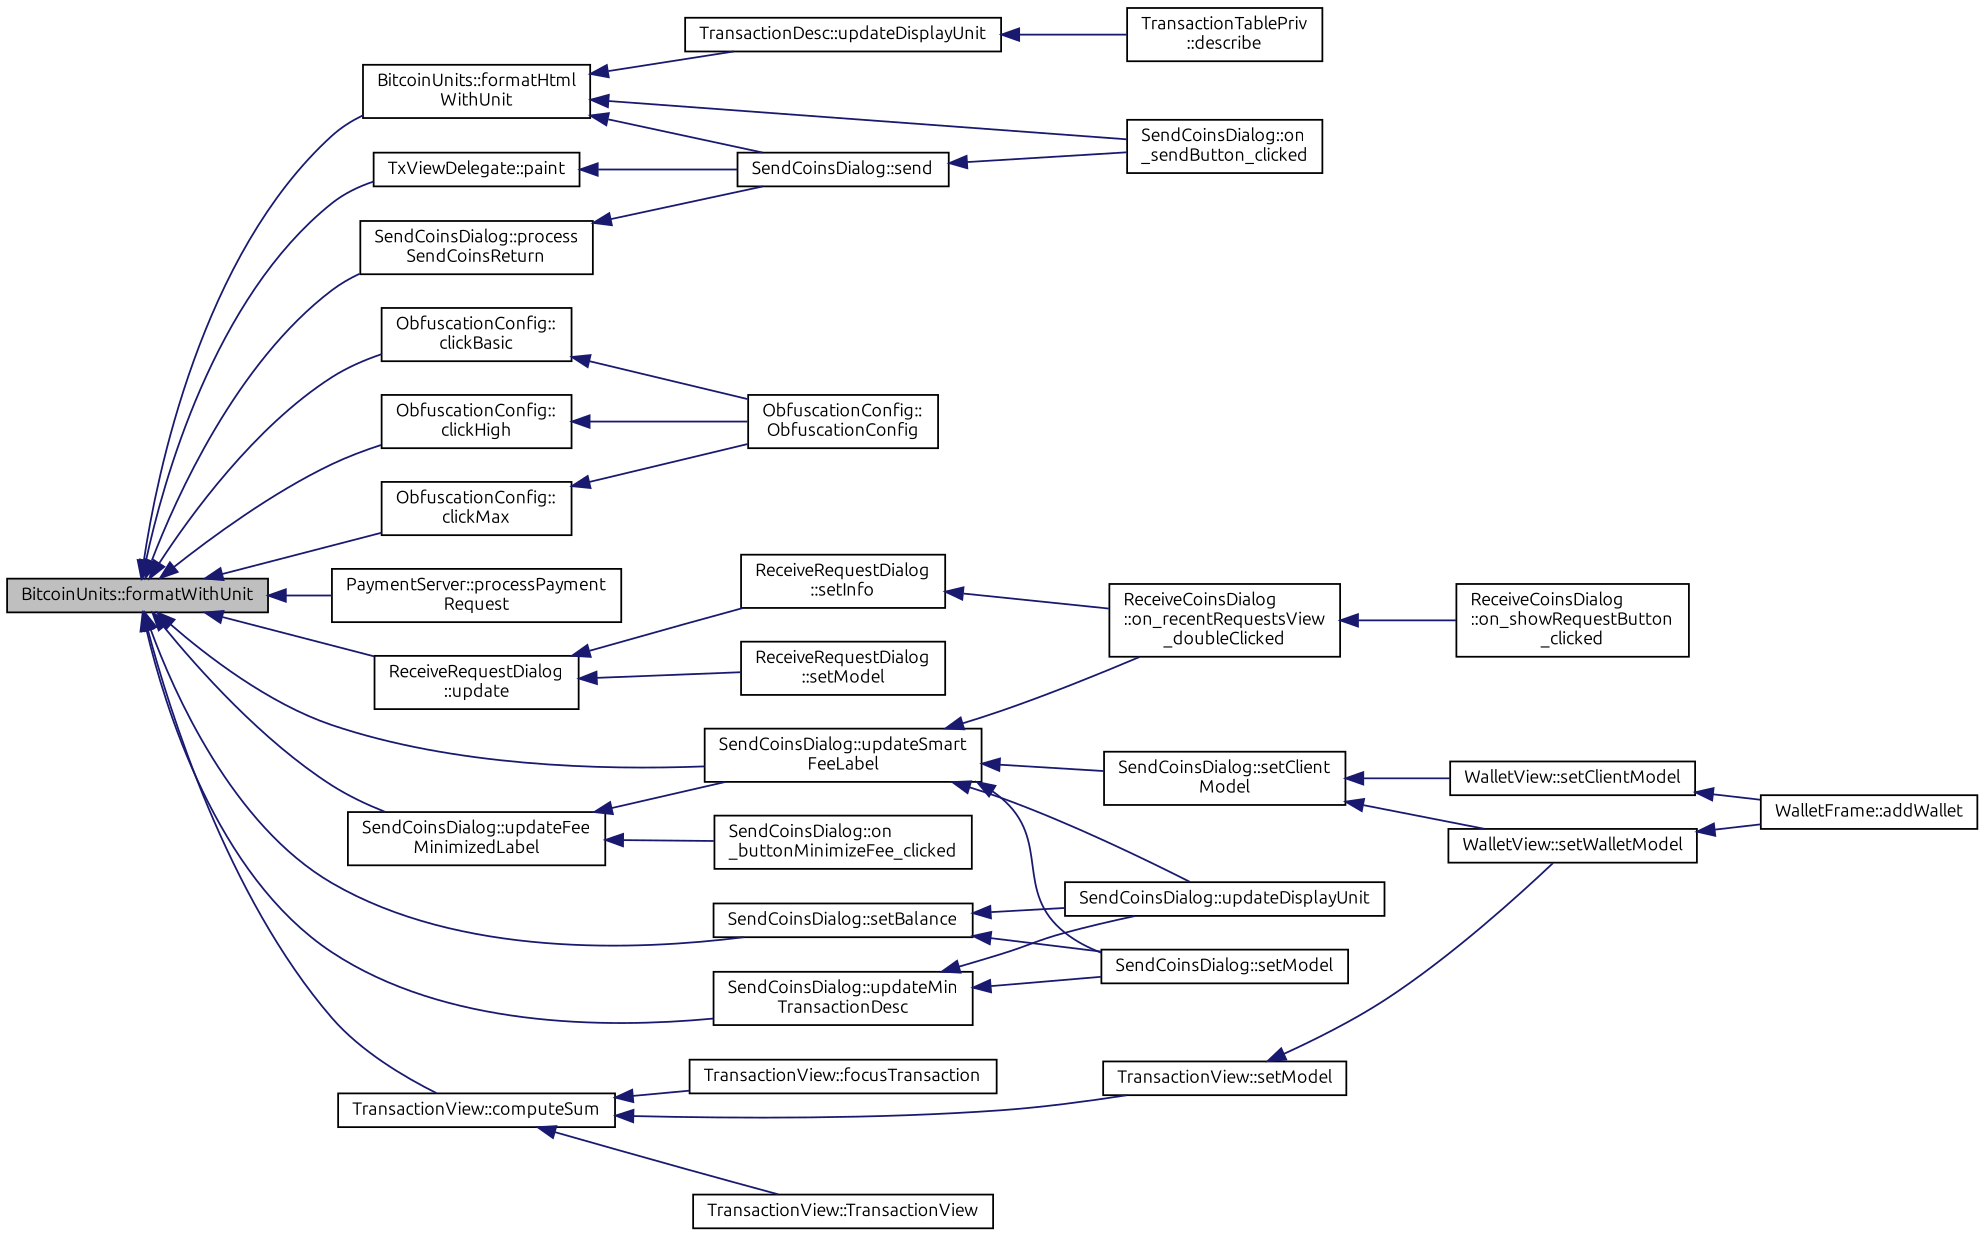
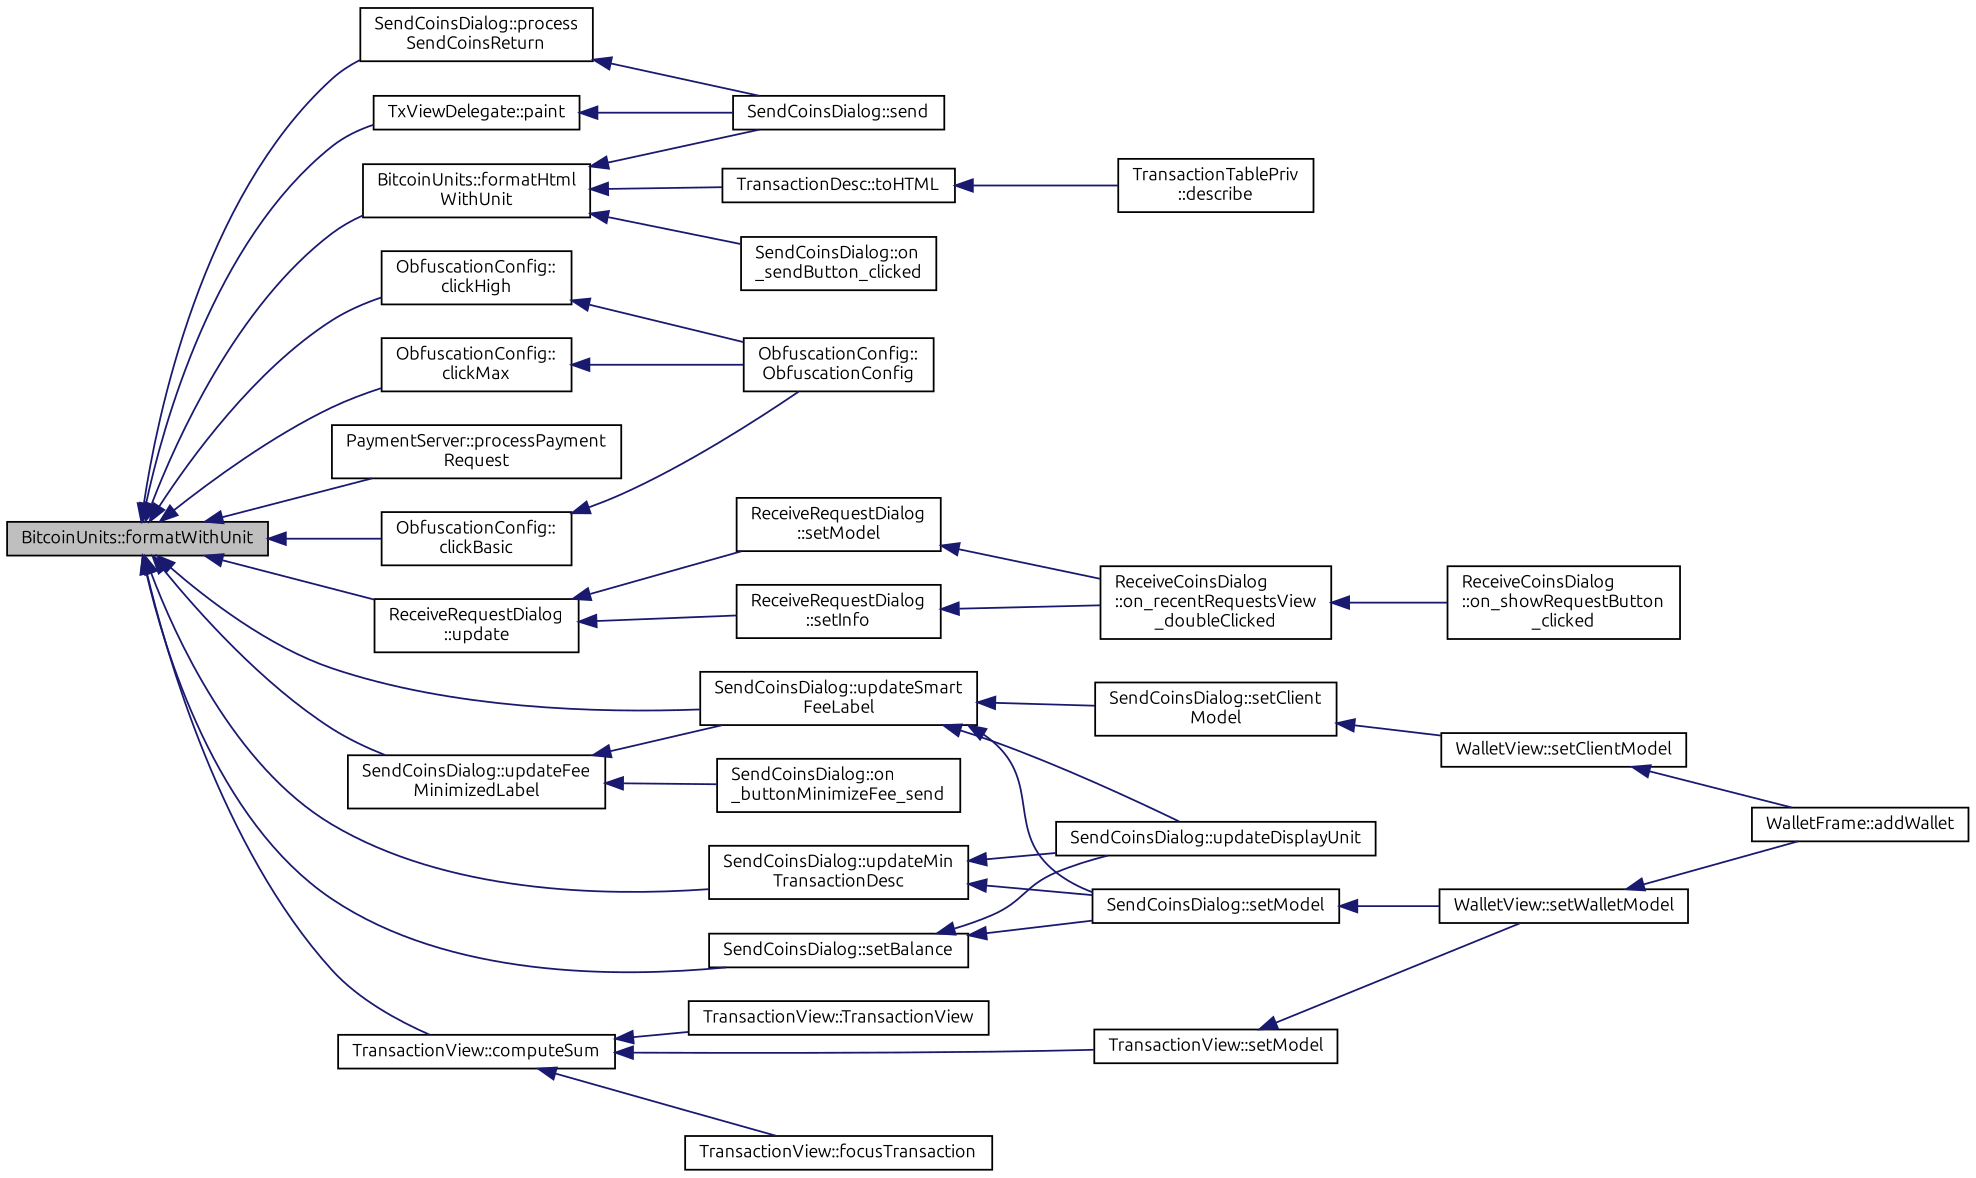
(843, 35) -> (839, 185)
(1047, 157) -> none
(1052, 692) -> (1029, 564)
(1424, 817) -> (1399, 906)
(843, 842) -> (839, 785)
